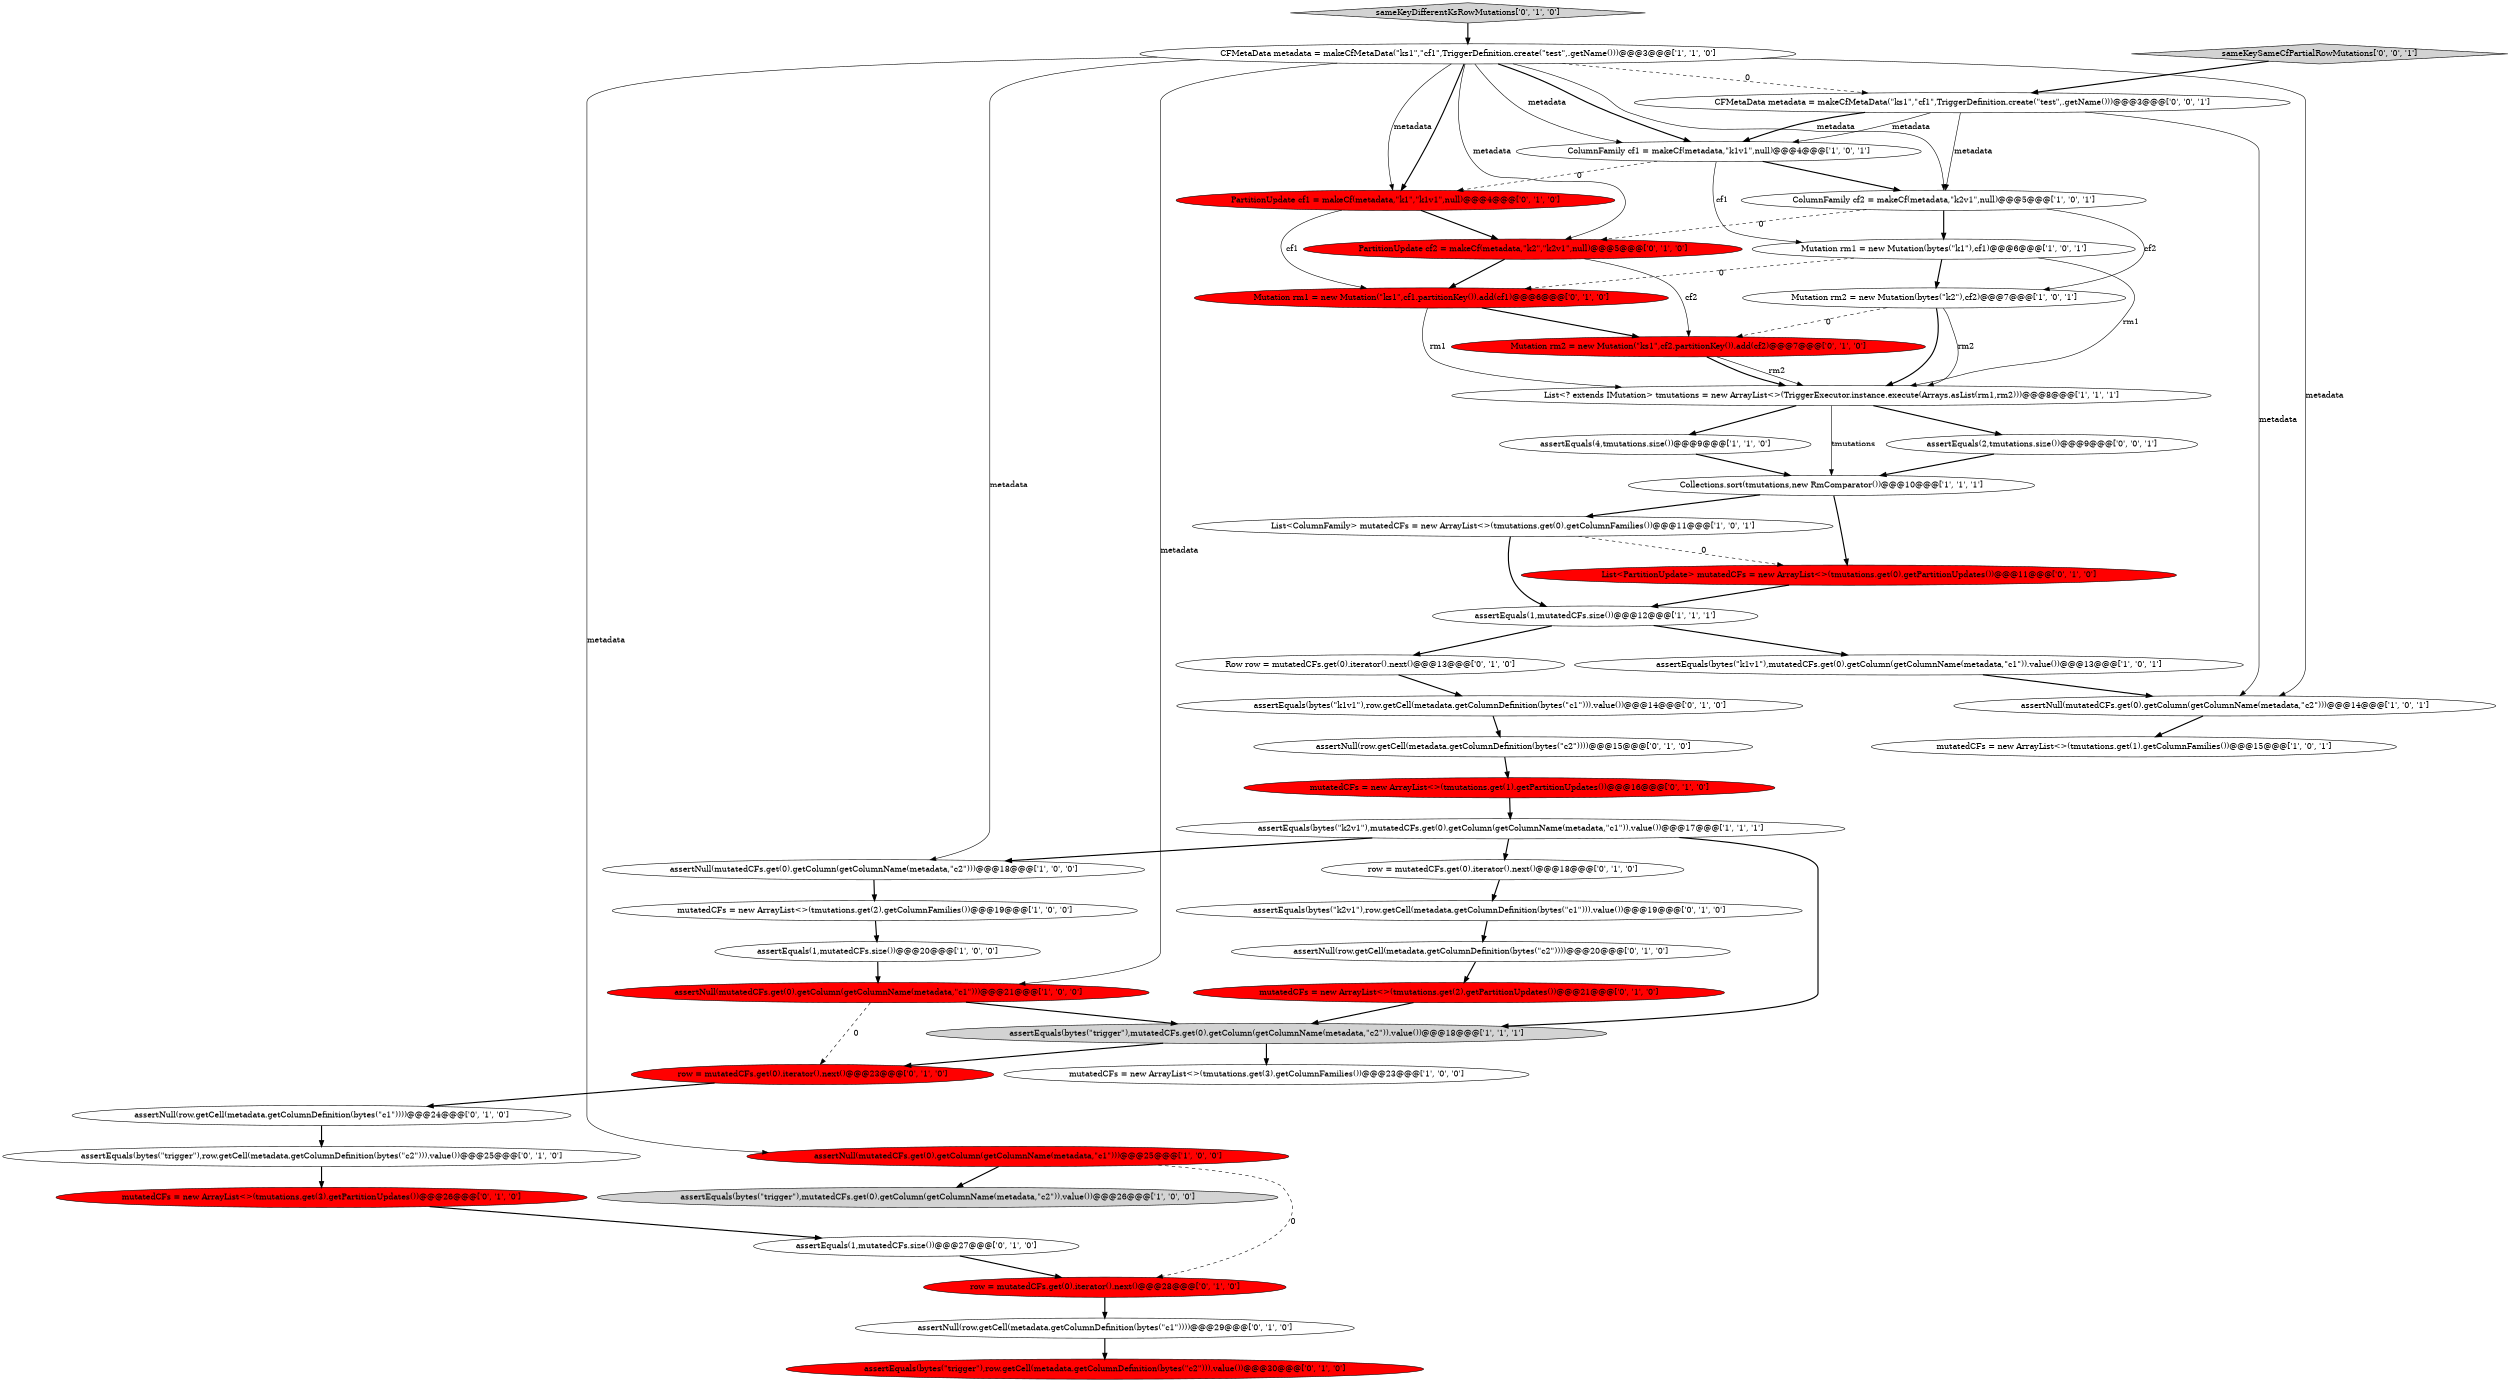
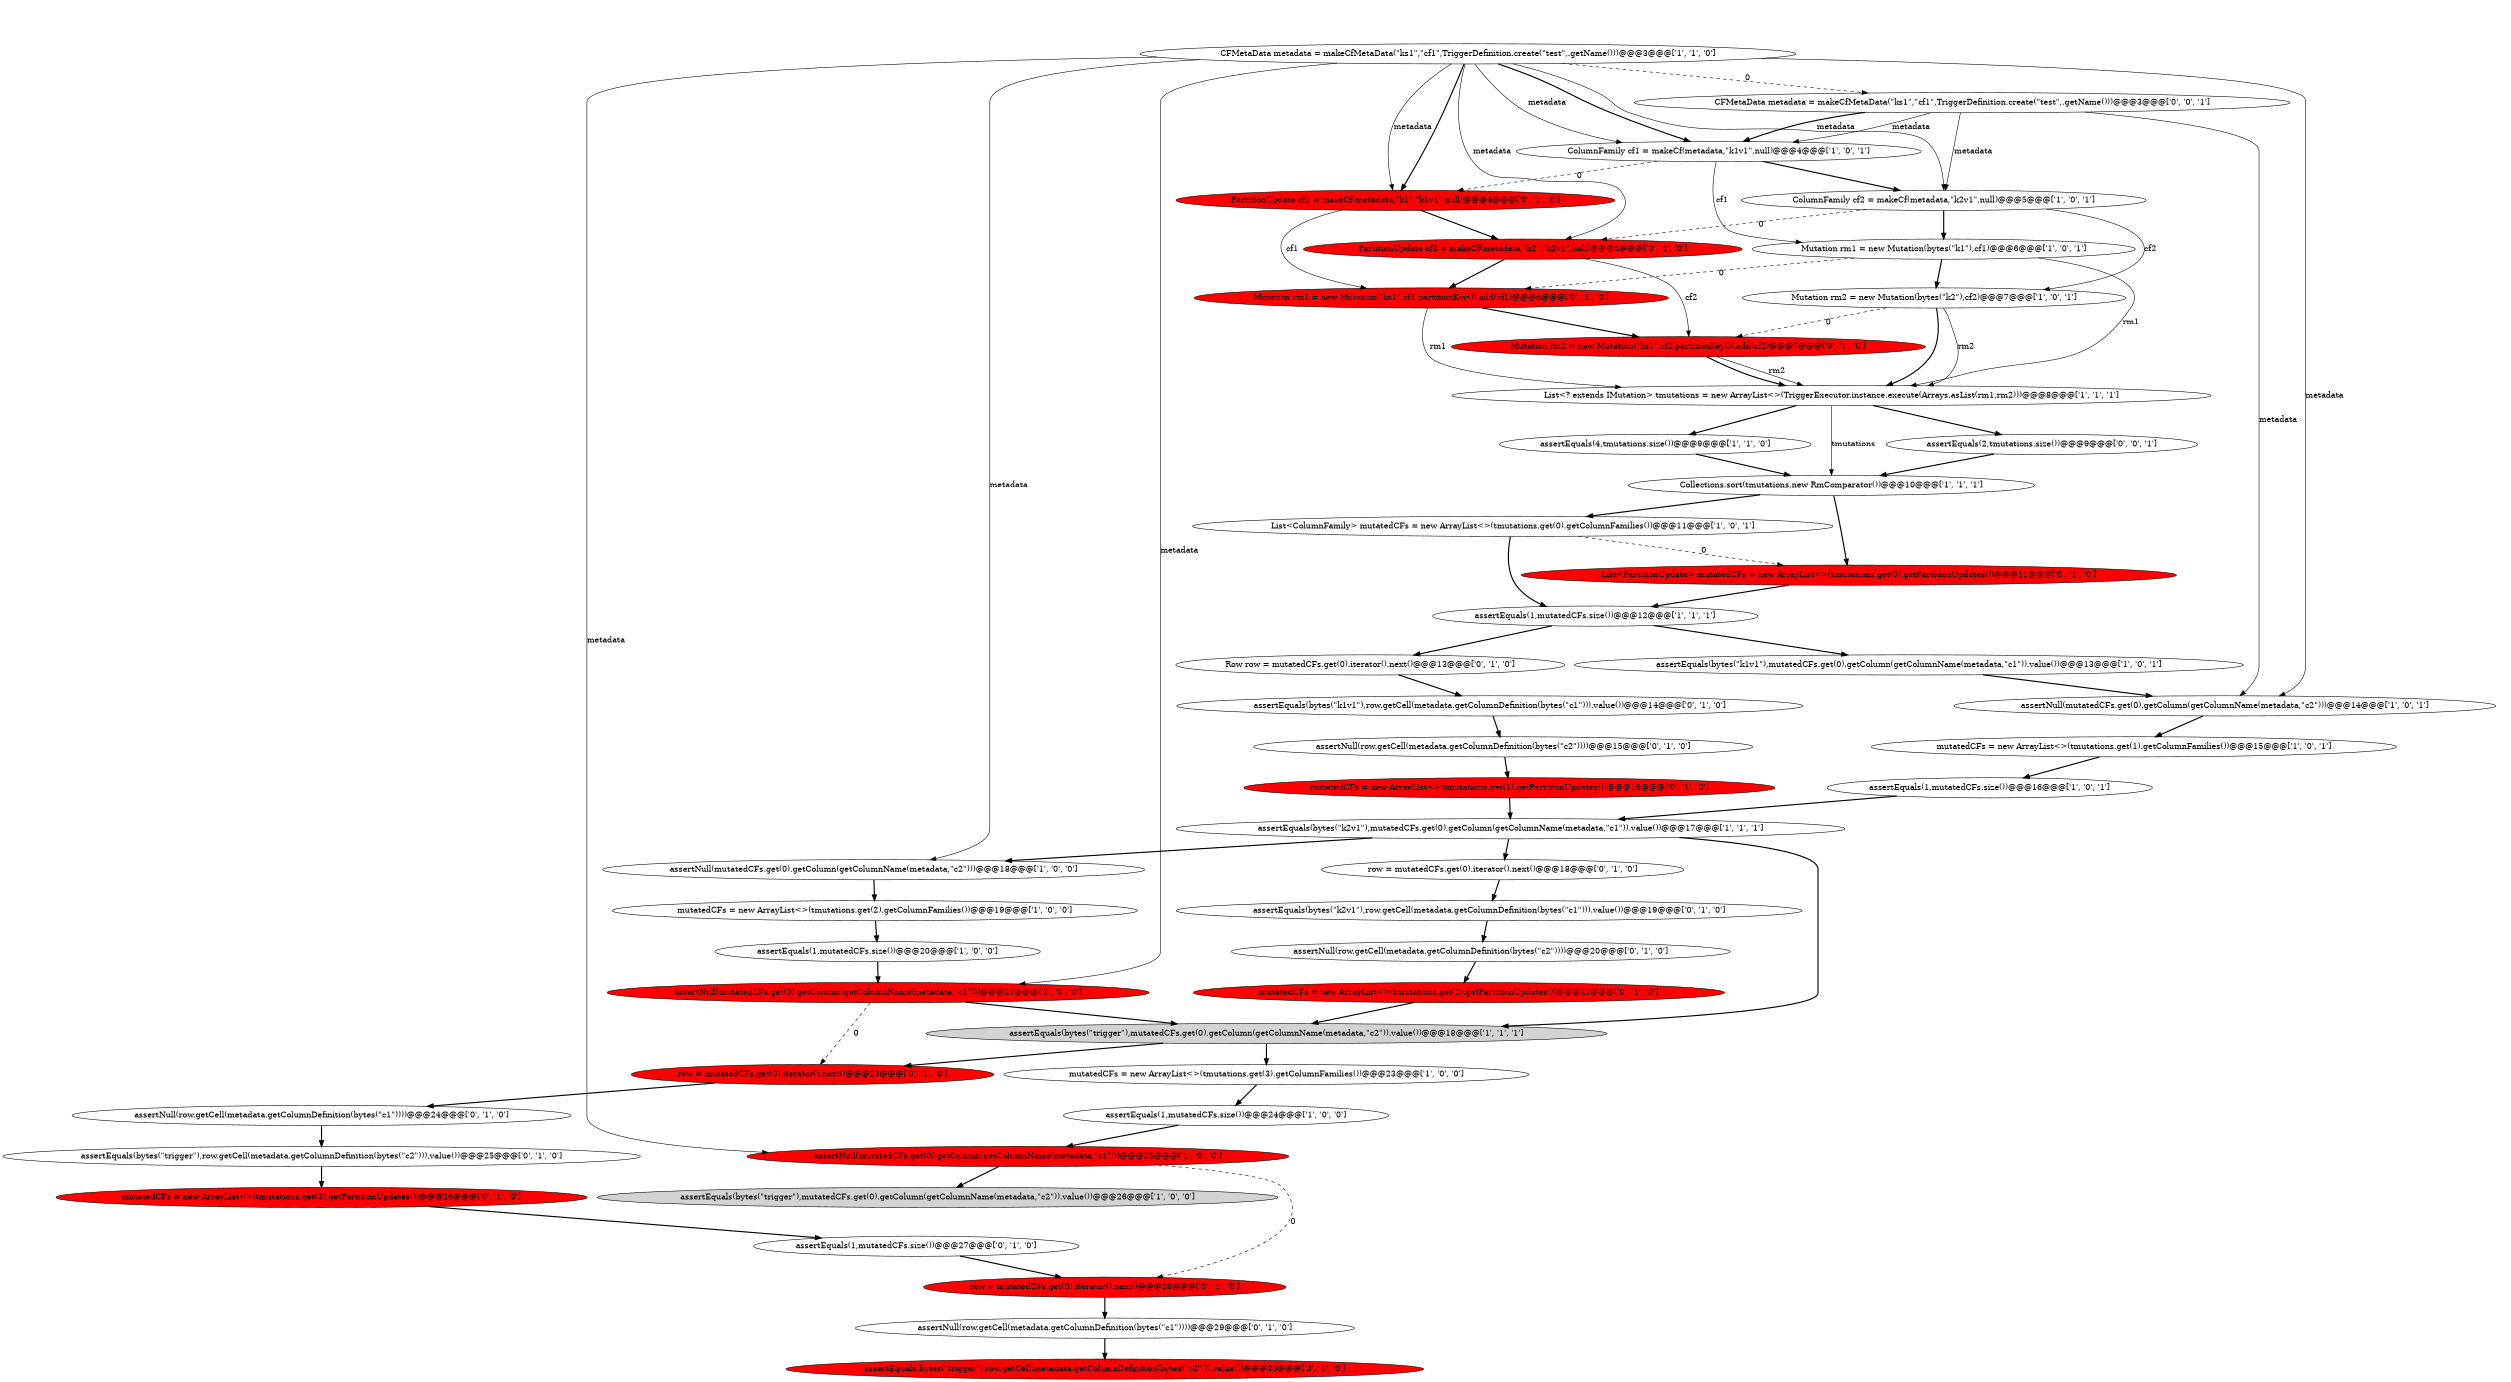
(1468, 13) -> none
(2320, 54) -> none
none -> (1990, 788)
none -> (1226, 1115)
